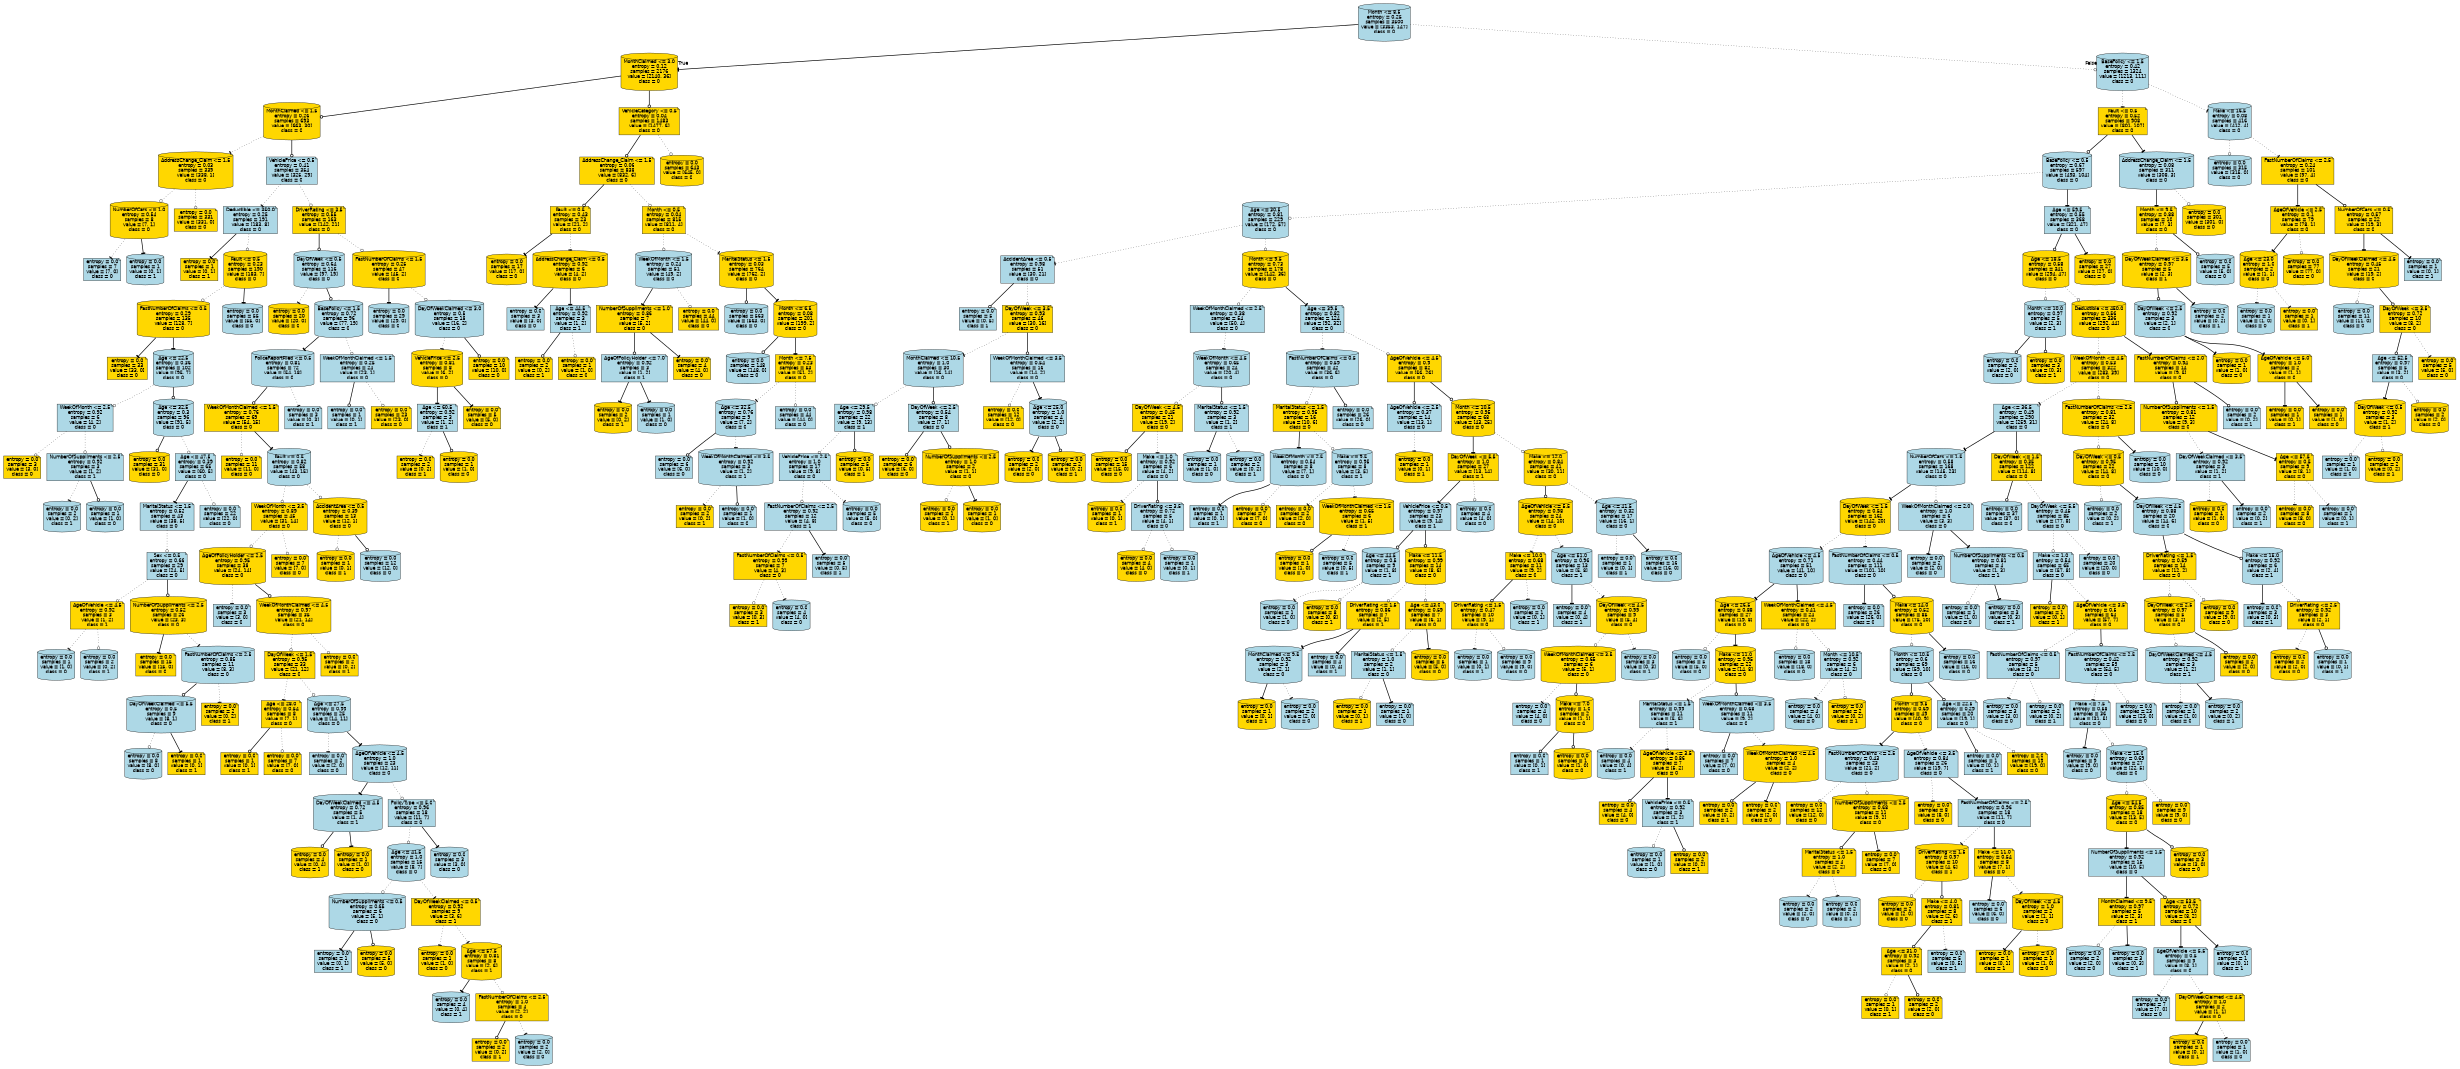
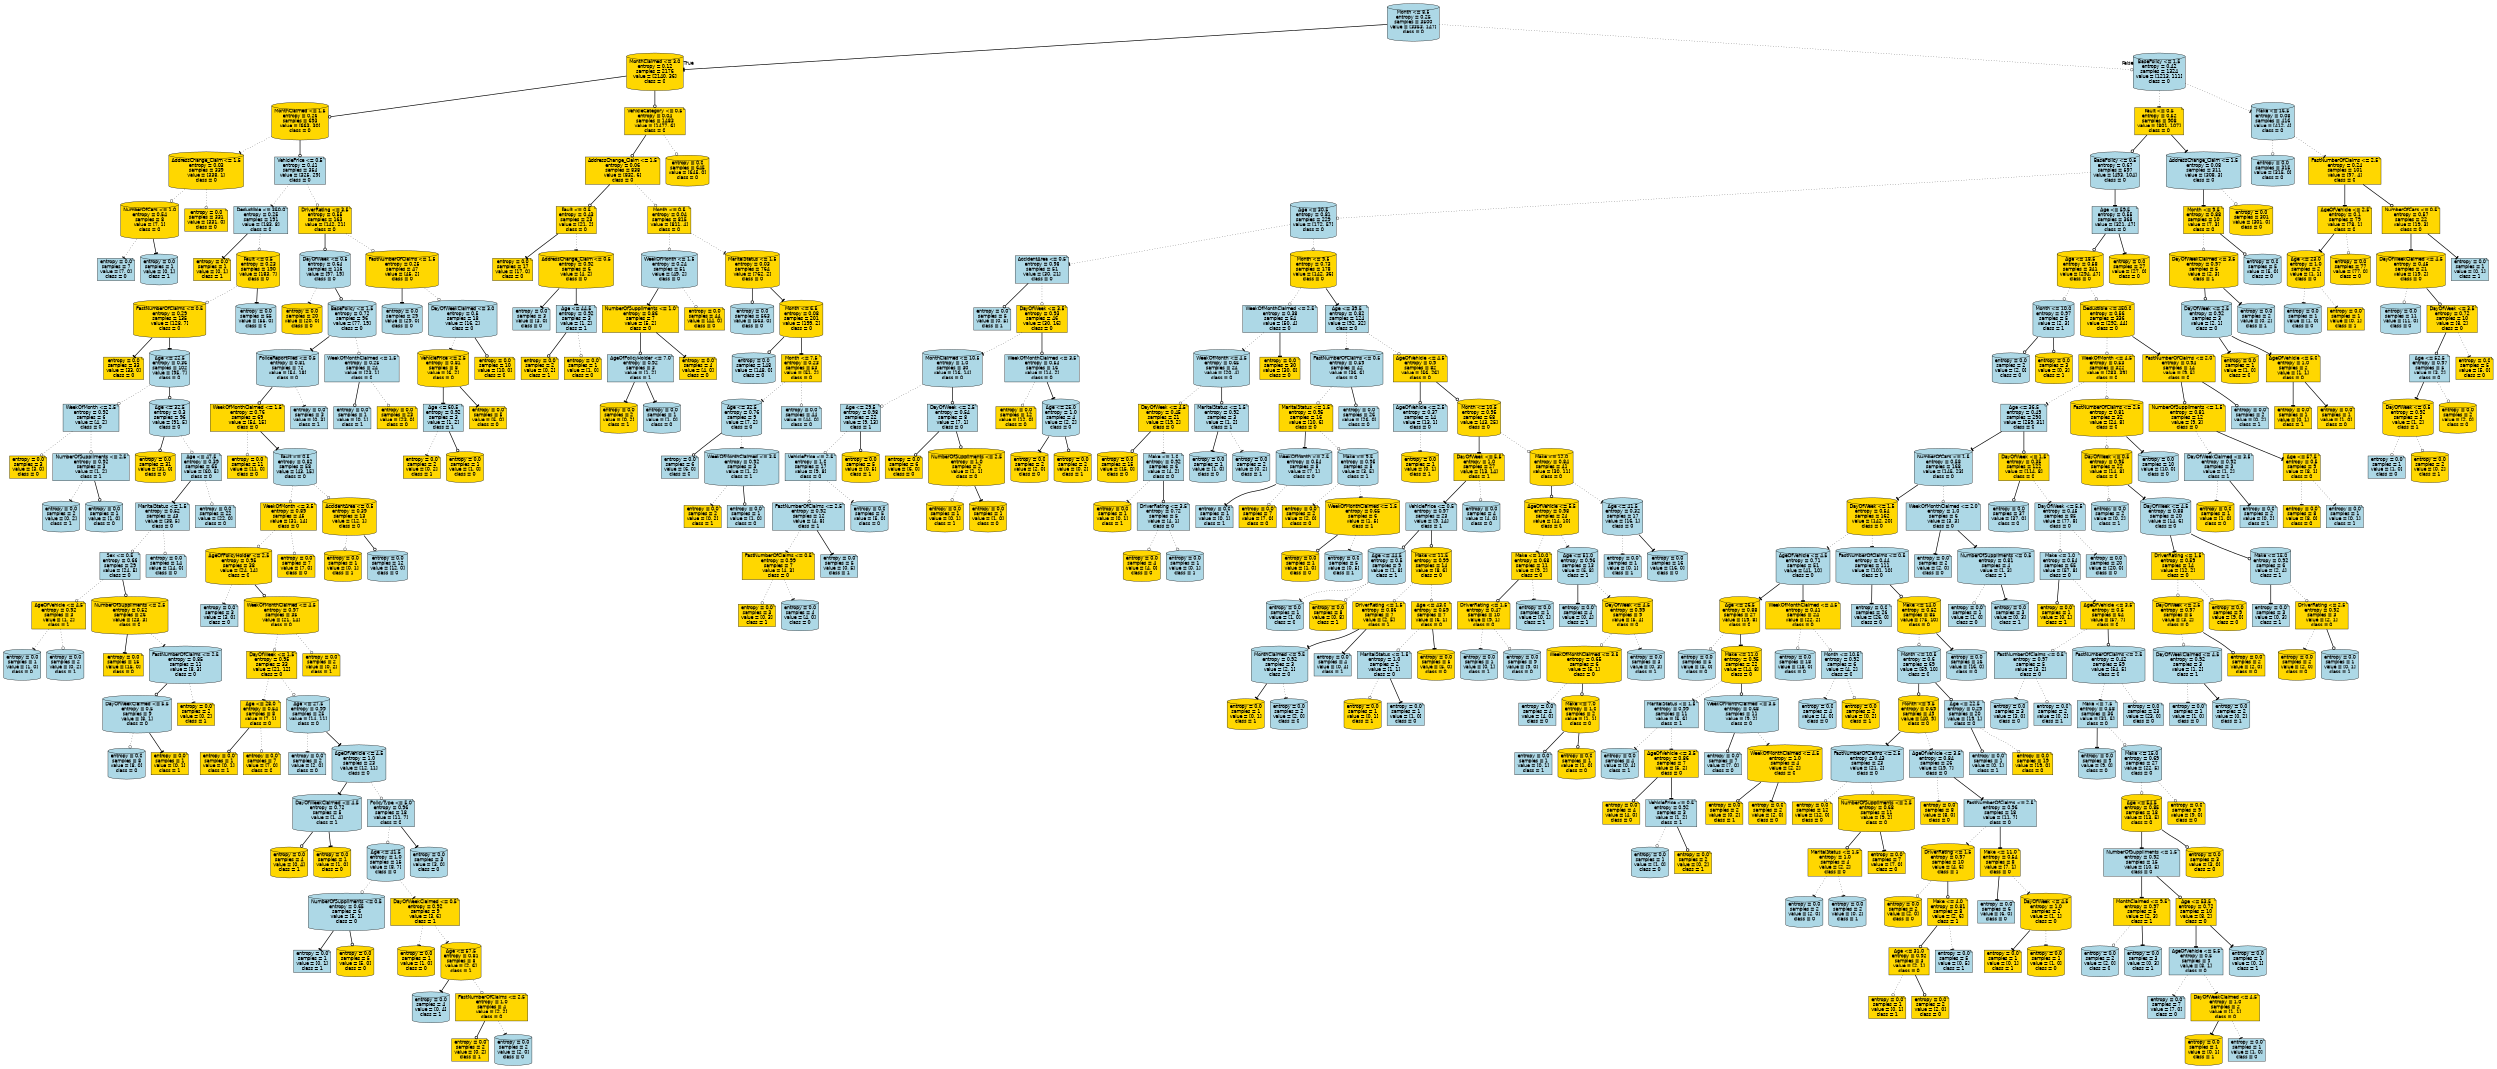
(682, 171) -> (687, 171)
(507, 269) -> (513, 269)
none -> (1280, 368)
none -> (166, 566)
(2028, 764) -> (2033, 764)
